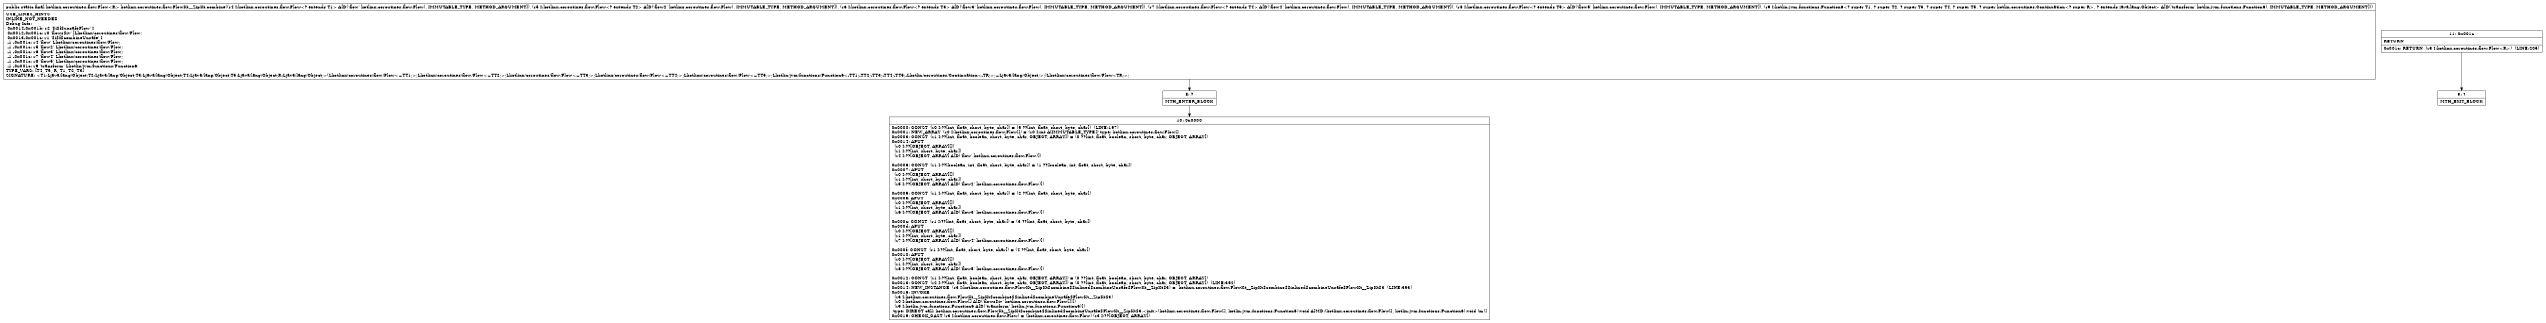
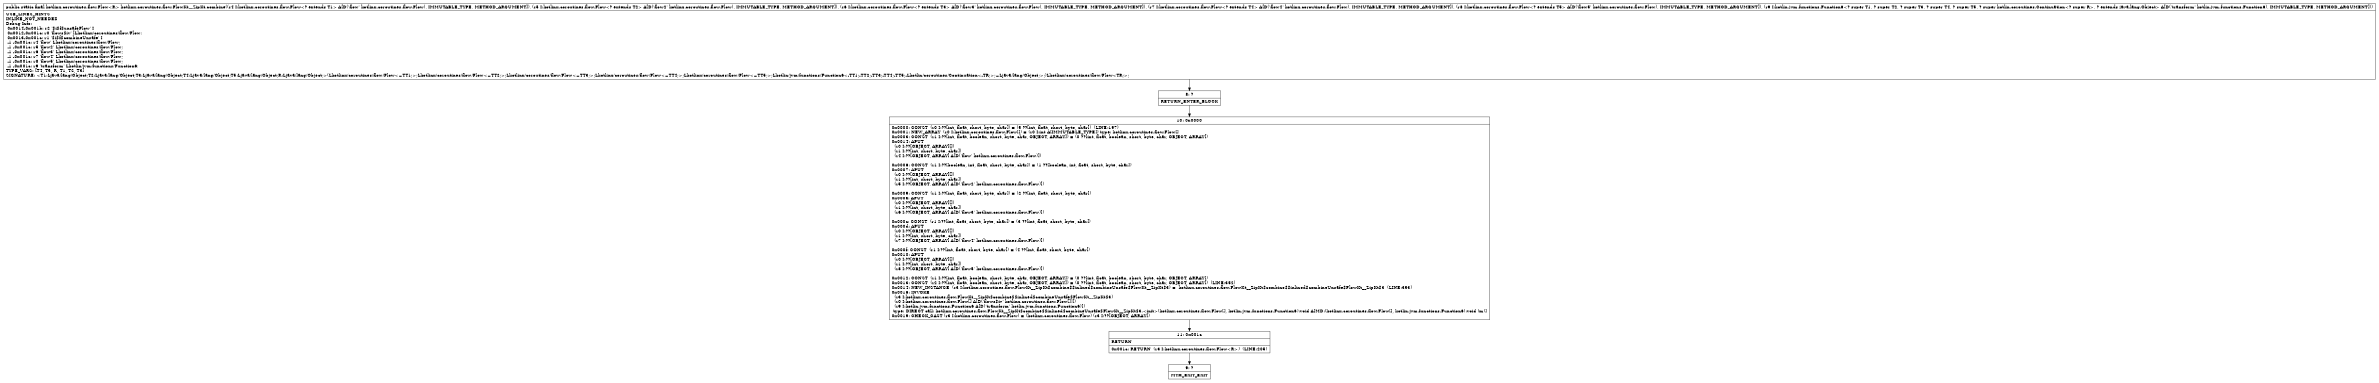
(1189, 102) -> (1189, 102)
(2462, 102) -> (1189, 375)
none -> (1189, 324)
